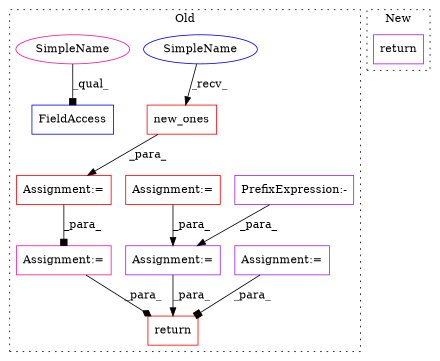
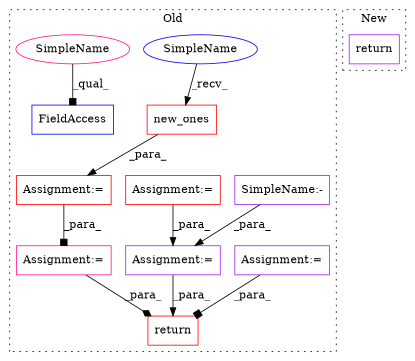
(294, 190) -> (282, 190)
